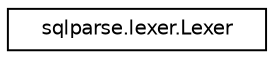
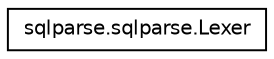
(137, 30) -> (137, 30)
